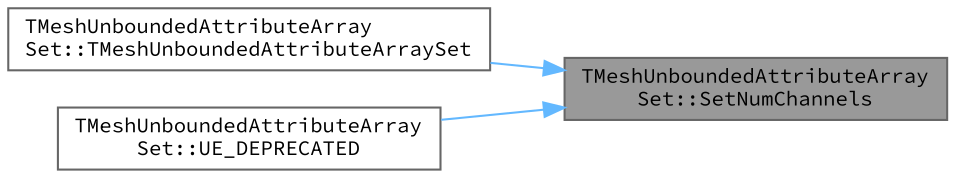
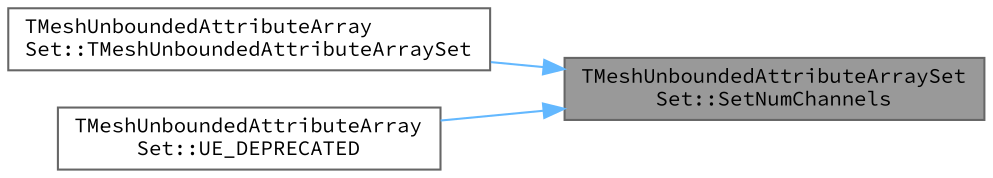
(756, 89) -> (774, 89)
